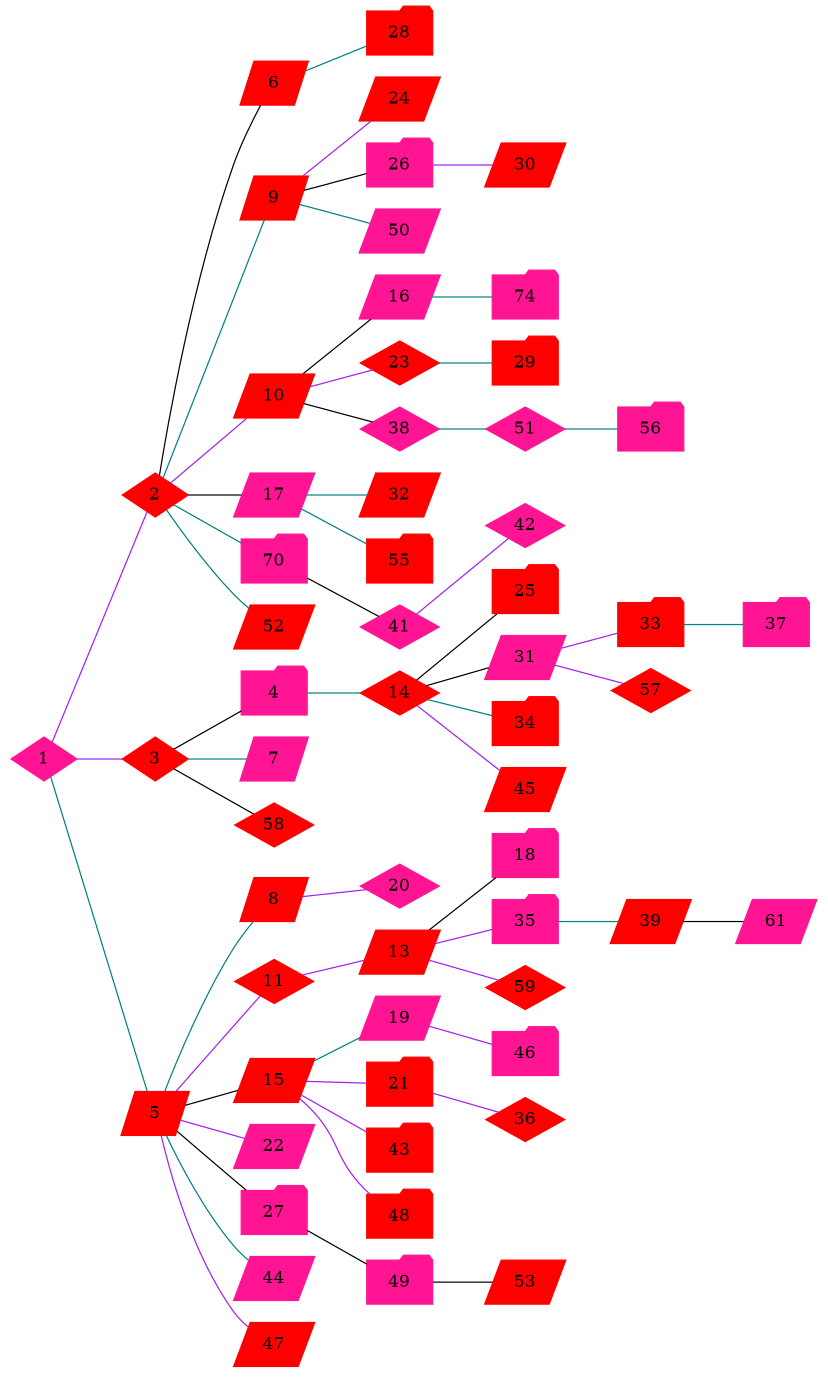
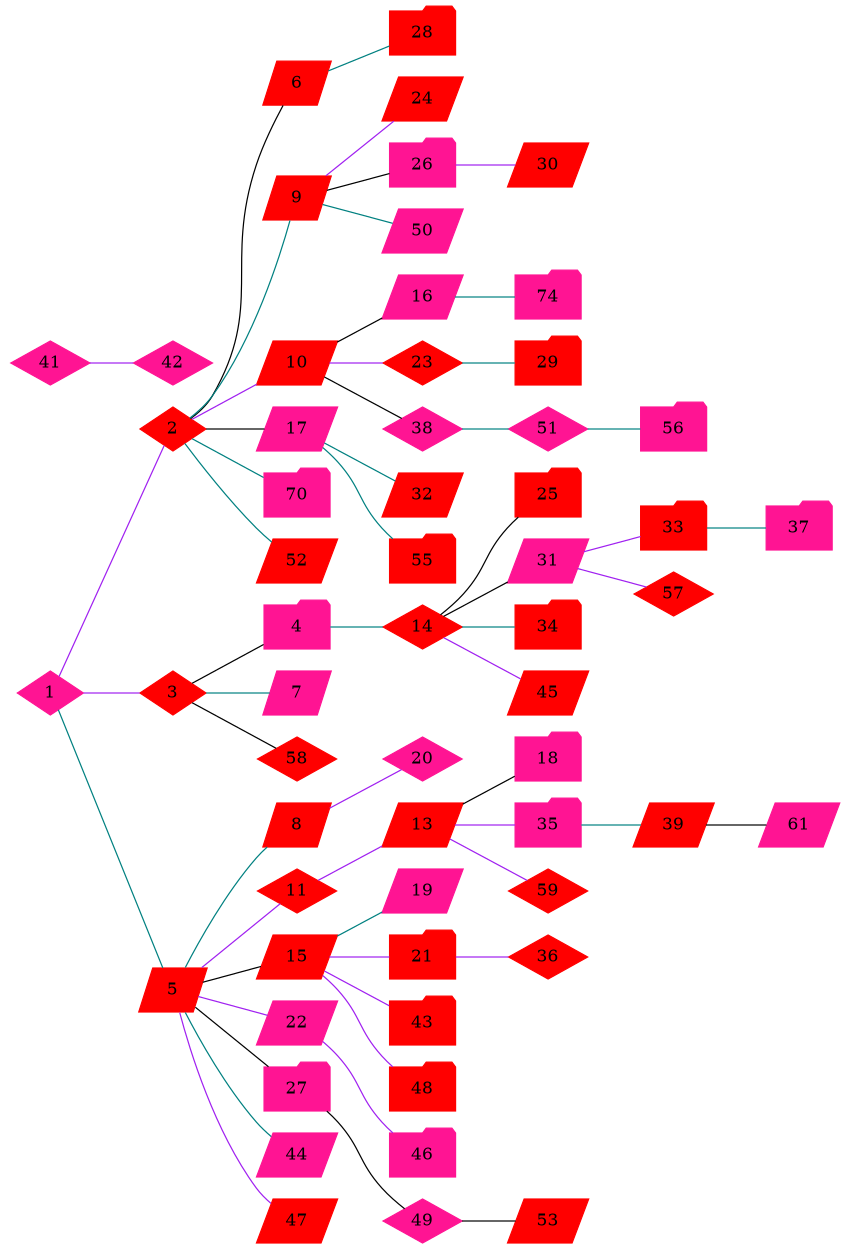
(343, 597) -> none
(461, 1035) -> (359, 1087)
(400, 1282) -> (423, 1221)
